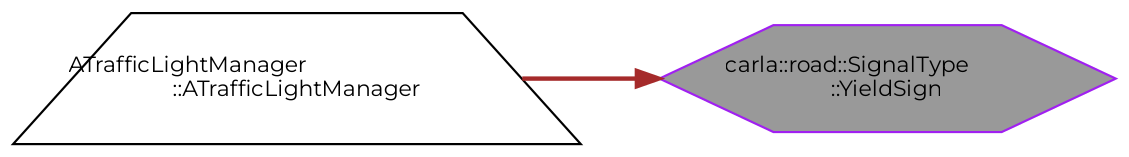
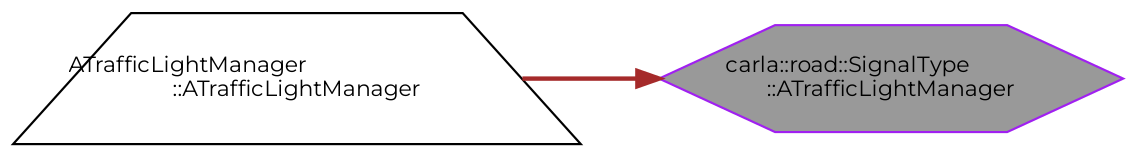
(888, 79) -> (891, 79)
